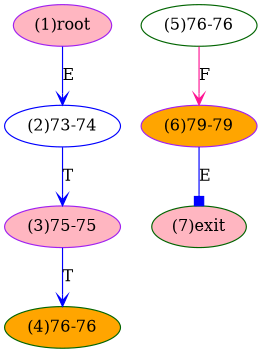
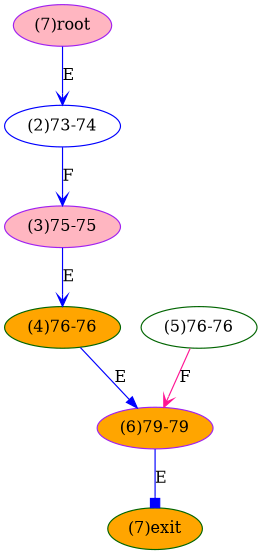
(63, 25) -> (63, 25)
(68, 176) -> (68, 176)
(199, 227) -> (155, 529)
(68, 277) -> (69, 277)
none -> (105, 373)
